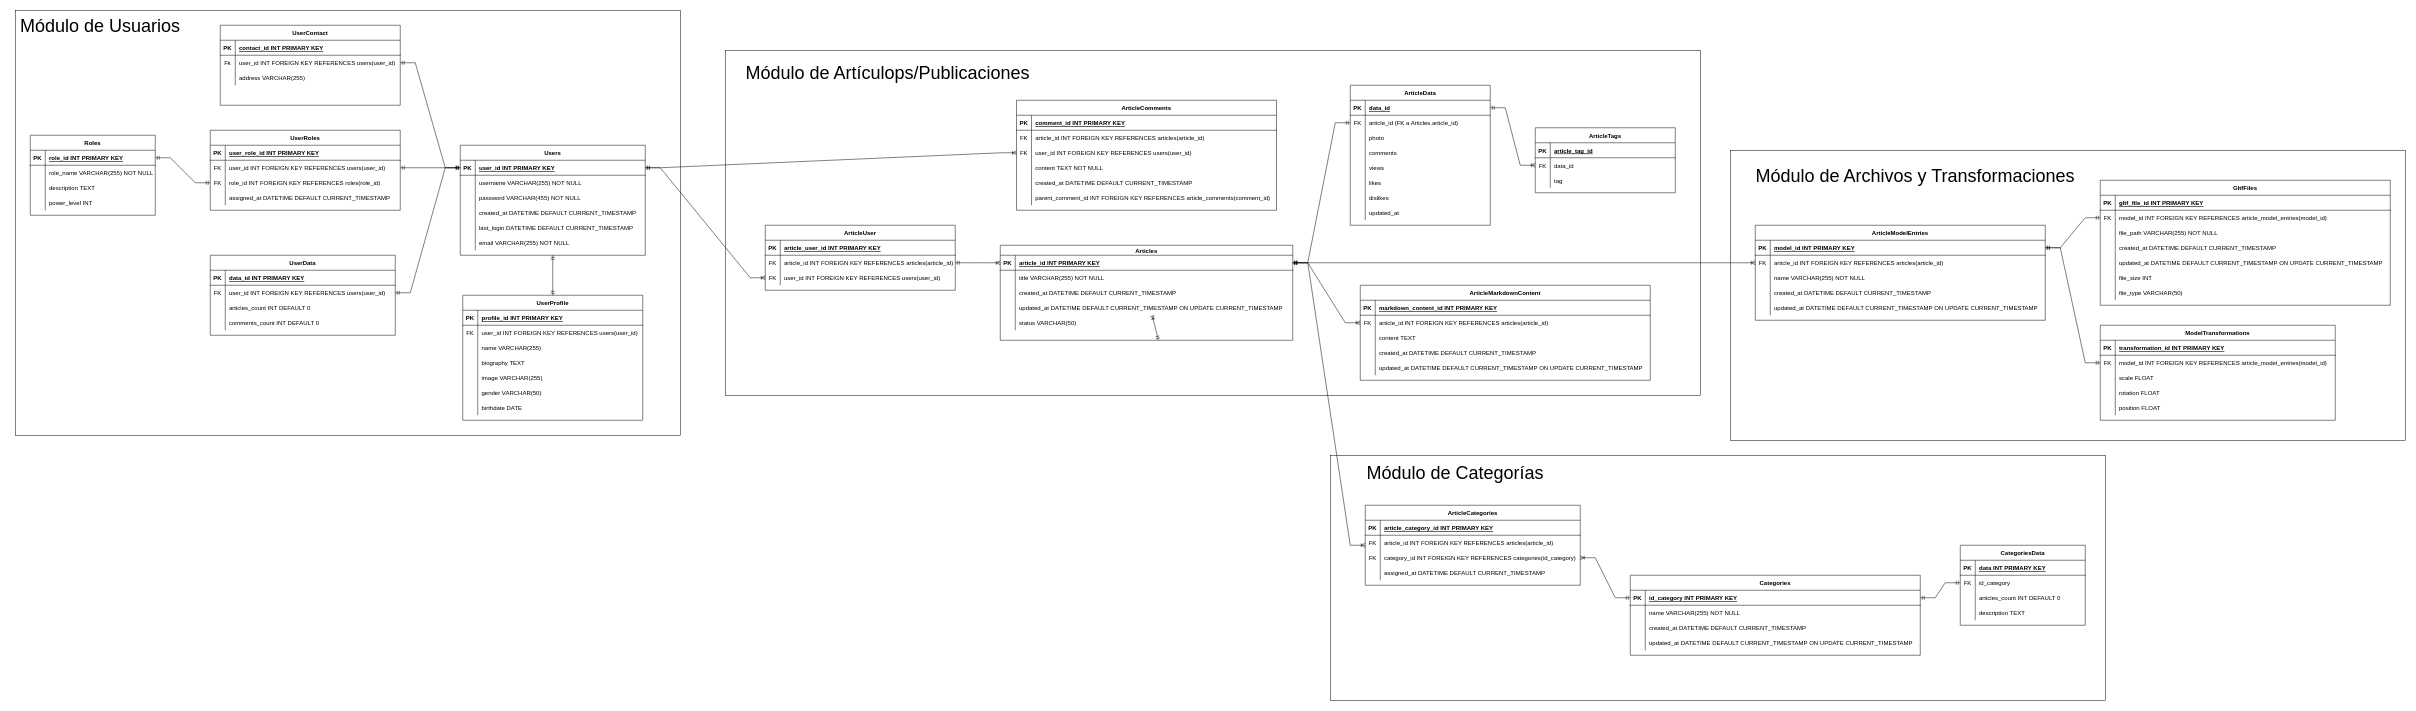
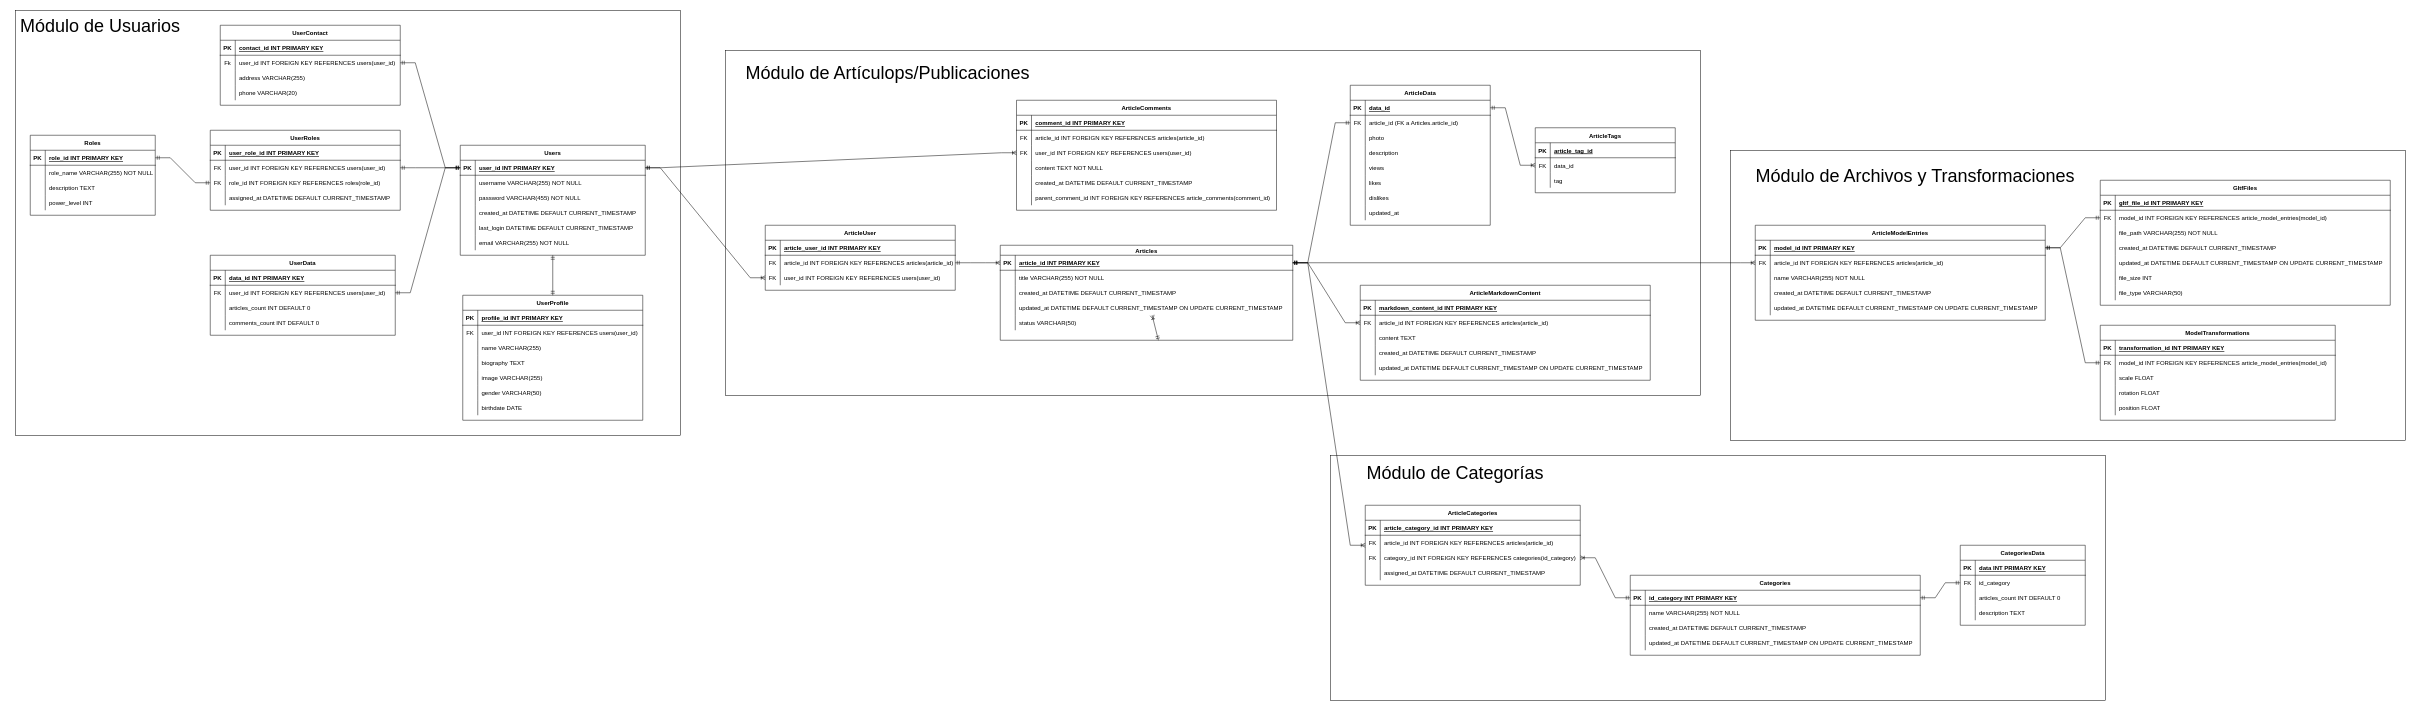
none -> (318, 93)
(1382, 153) -> (1386, 153)
